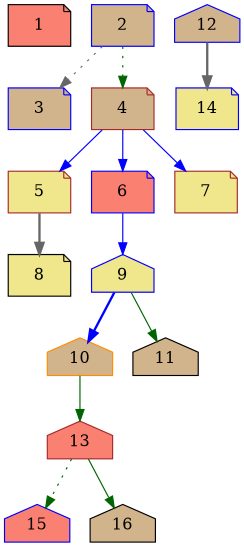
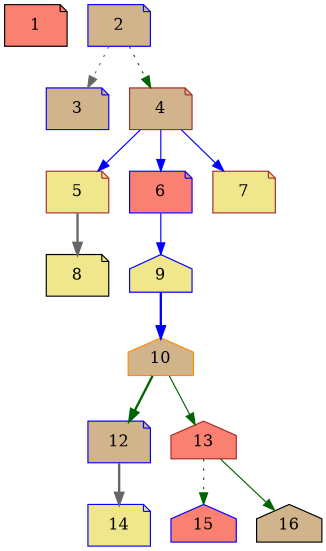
(207, 25) -> (119, 442)
(166, 359) -> none
none -> (144, 393)
